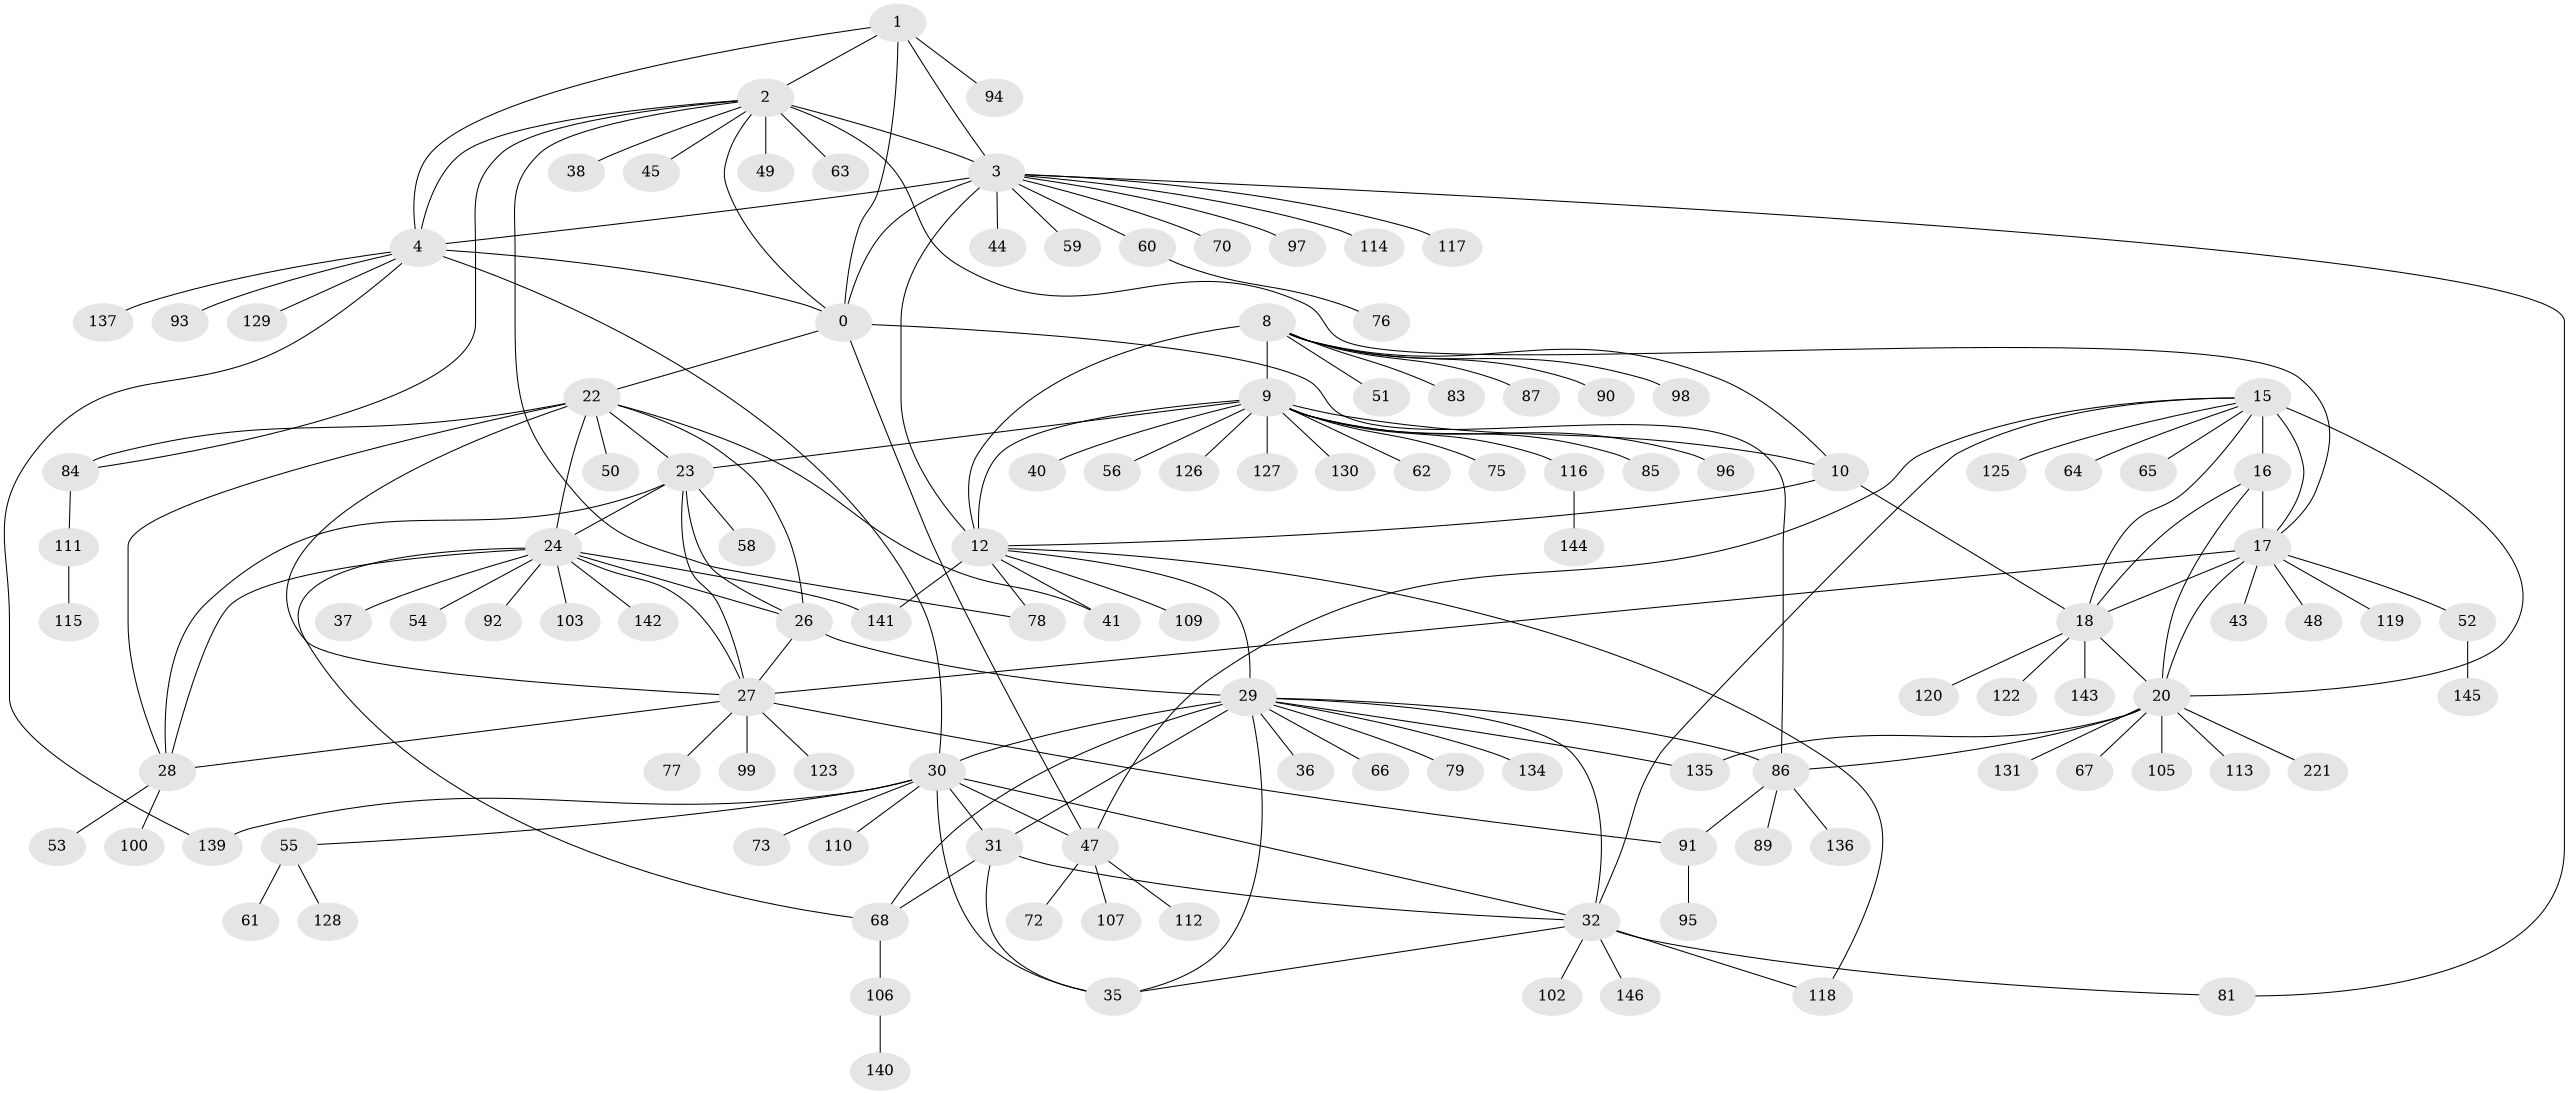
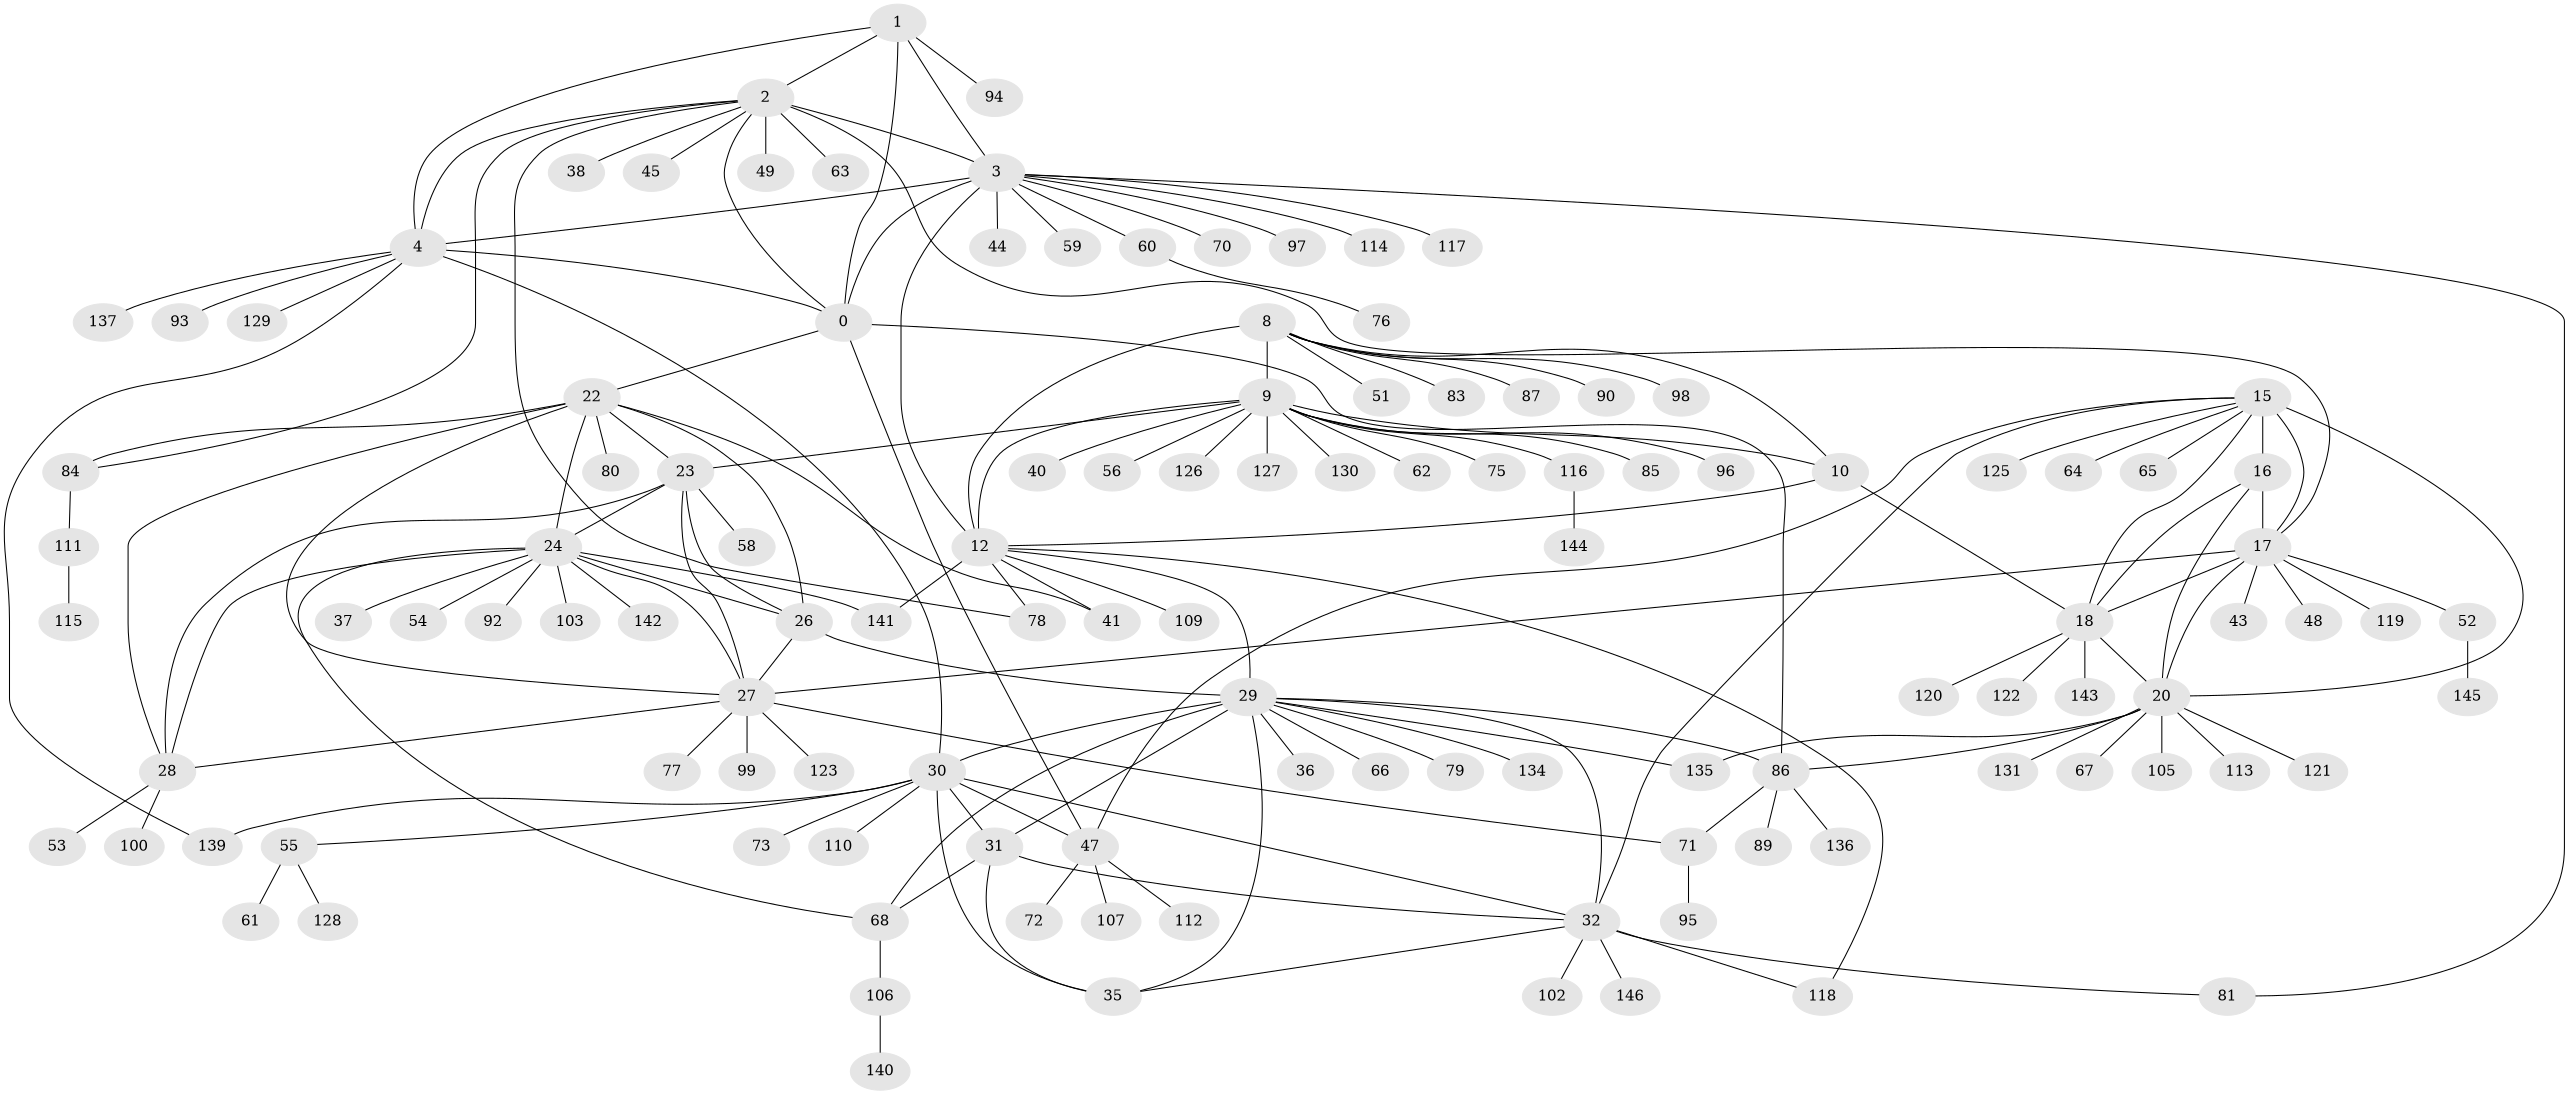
(611, 472) -> (611, 472)
(2318, 772) -> (2318, 772)
(1688, 847) -> (1688, 847)
